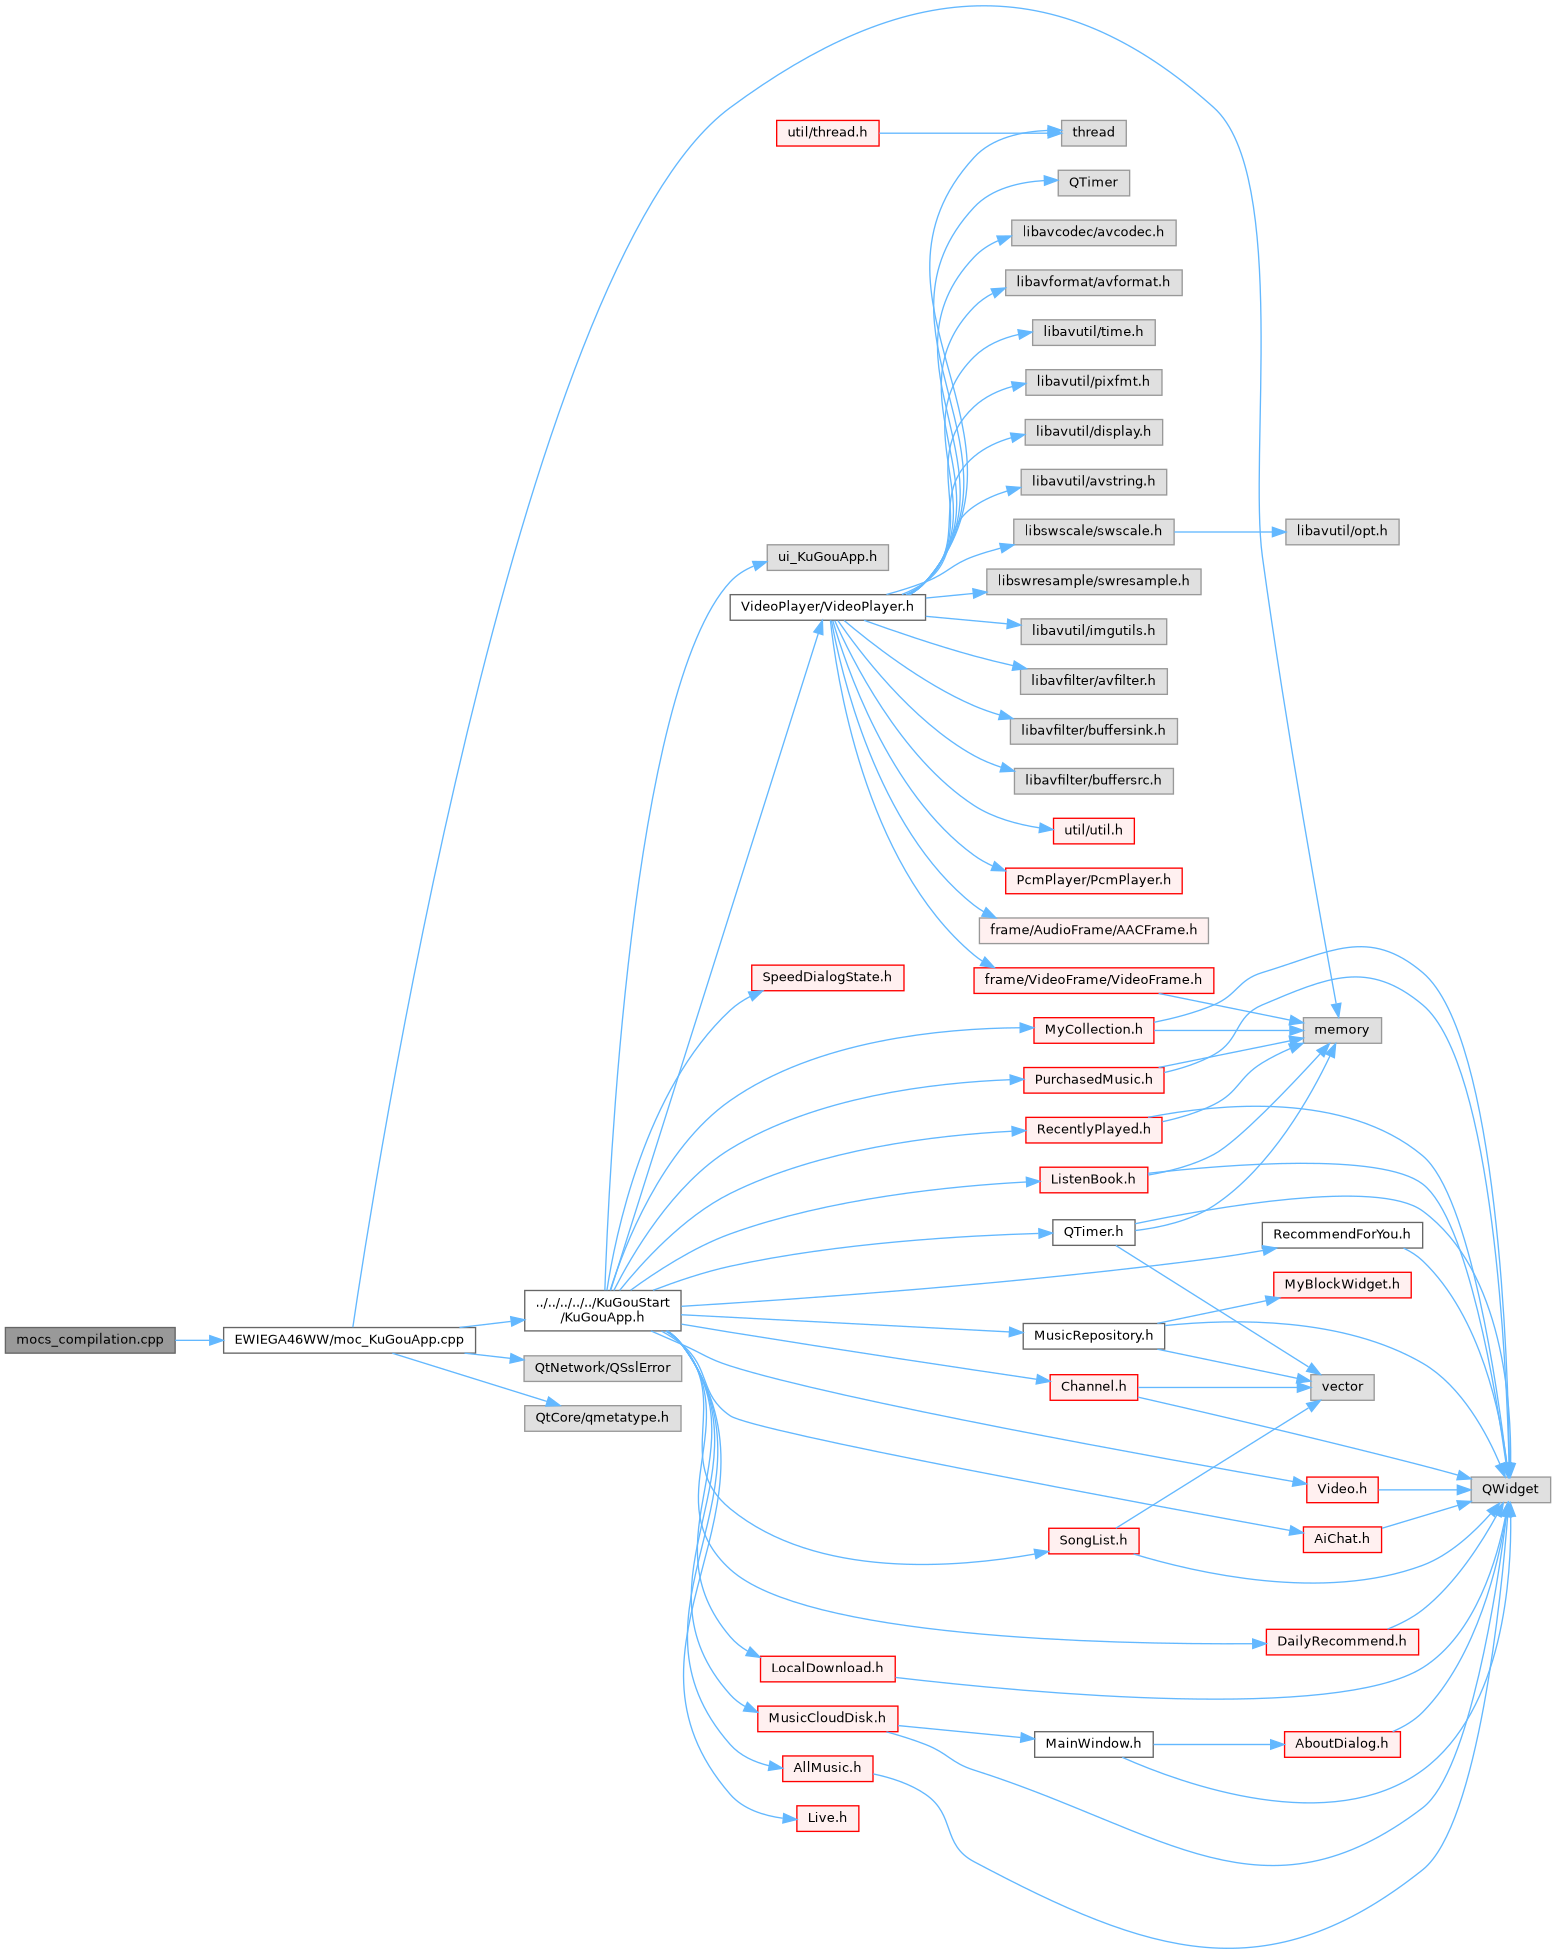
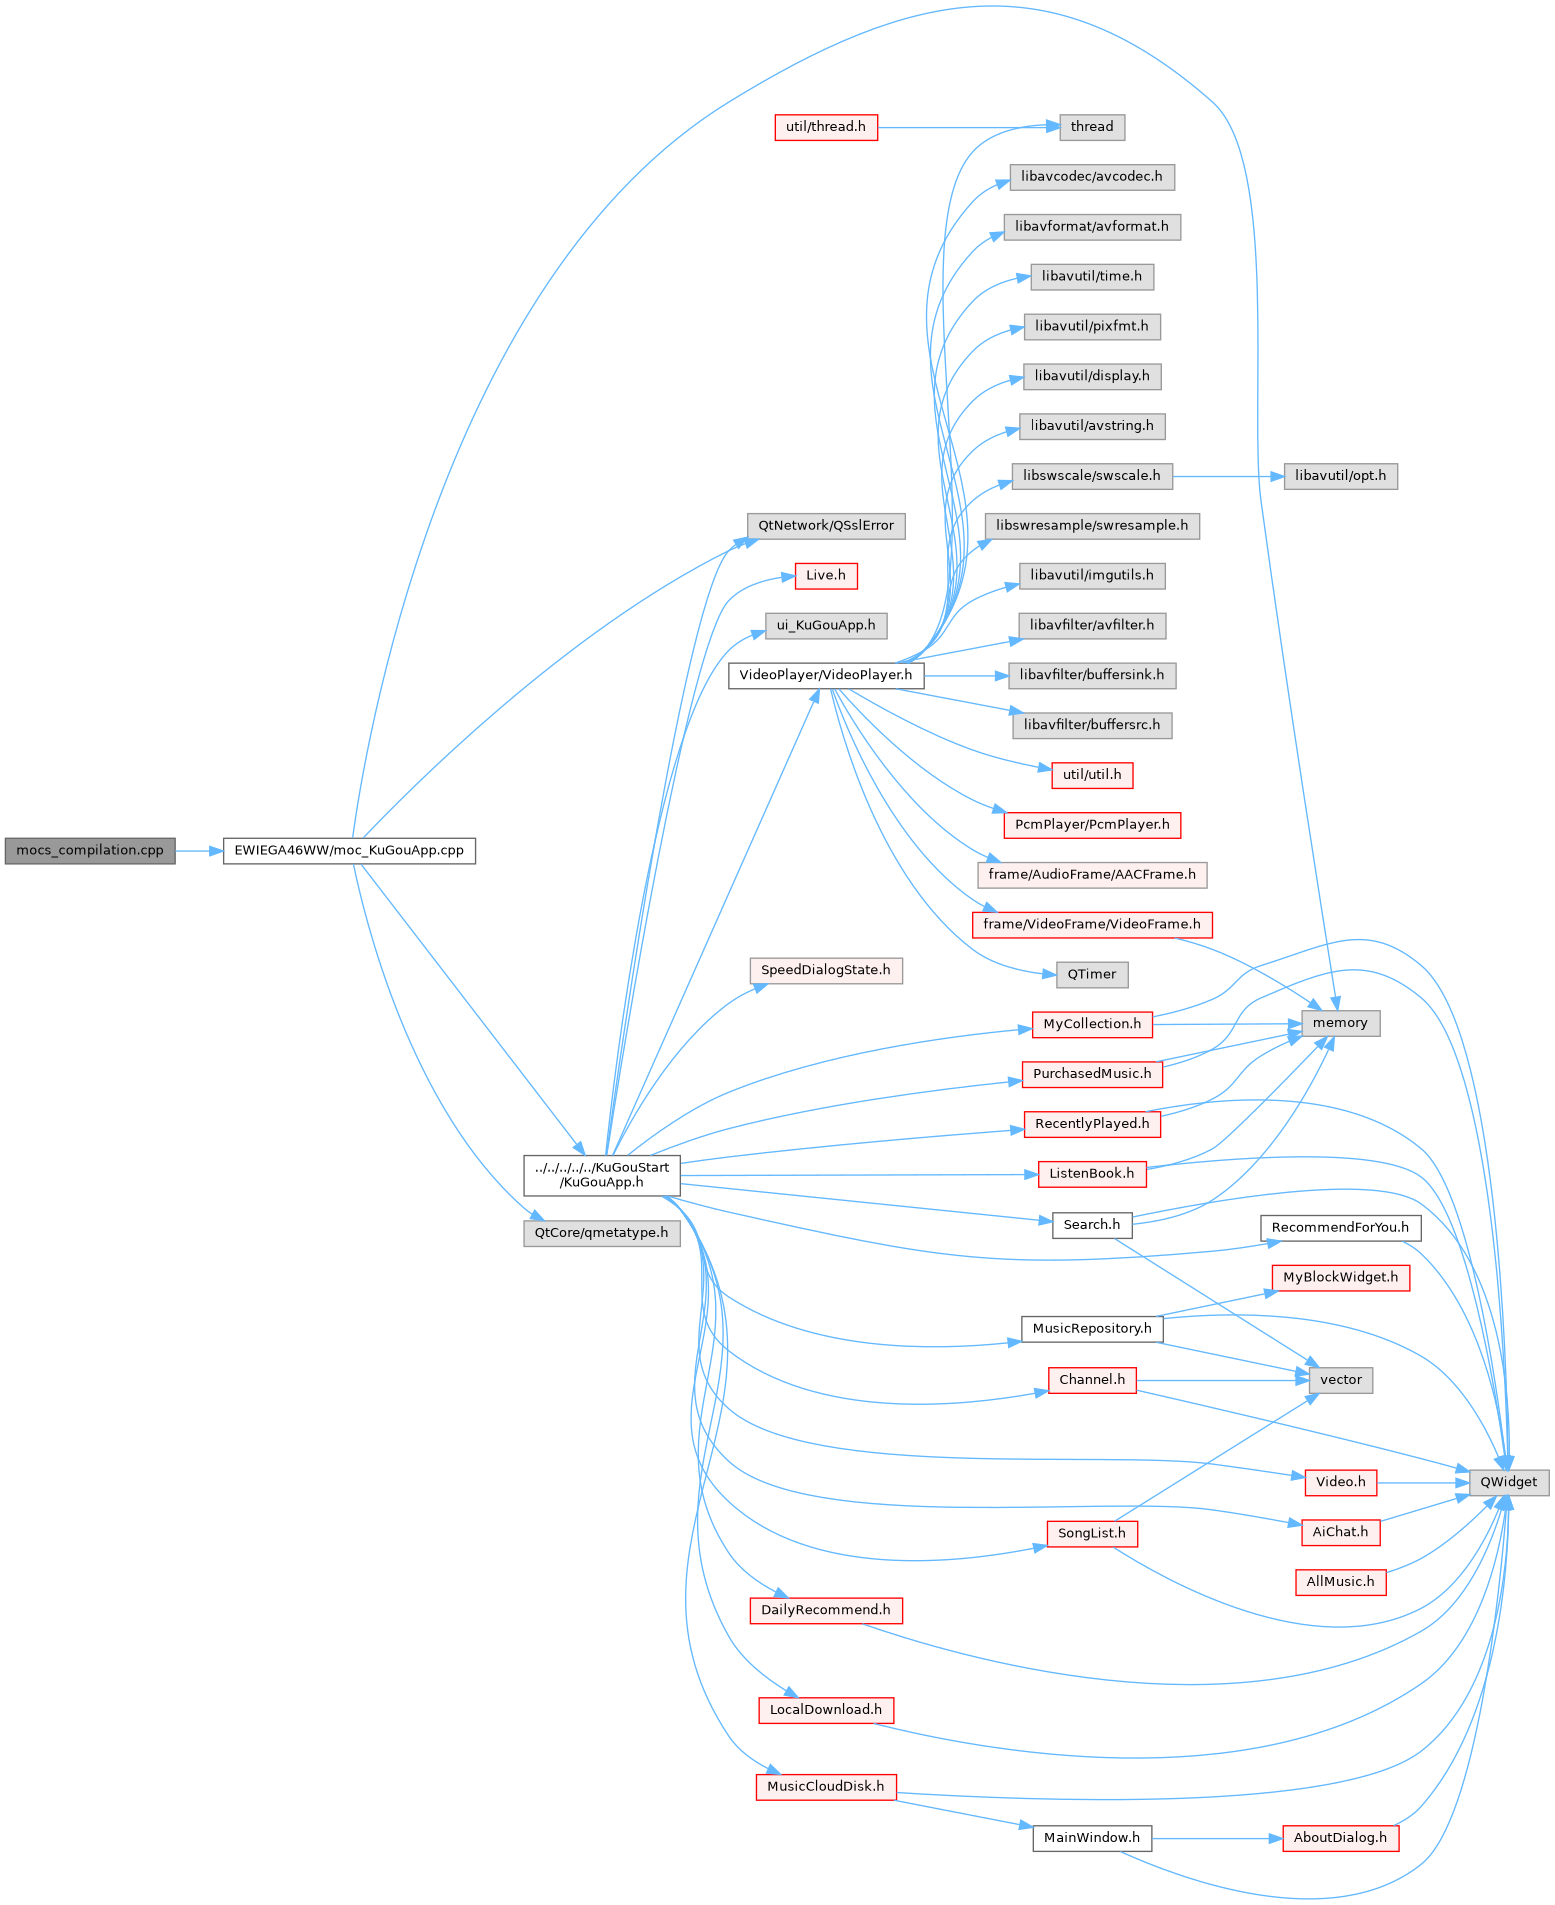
(828, 978) -> (827, 971)
(1094, 1233) -> (1093, 1226)
(695, 1678) -> (674, 737)
